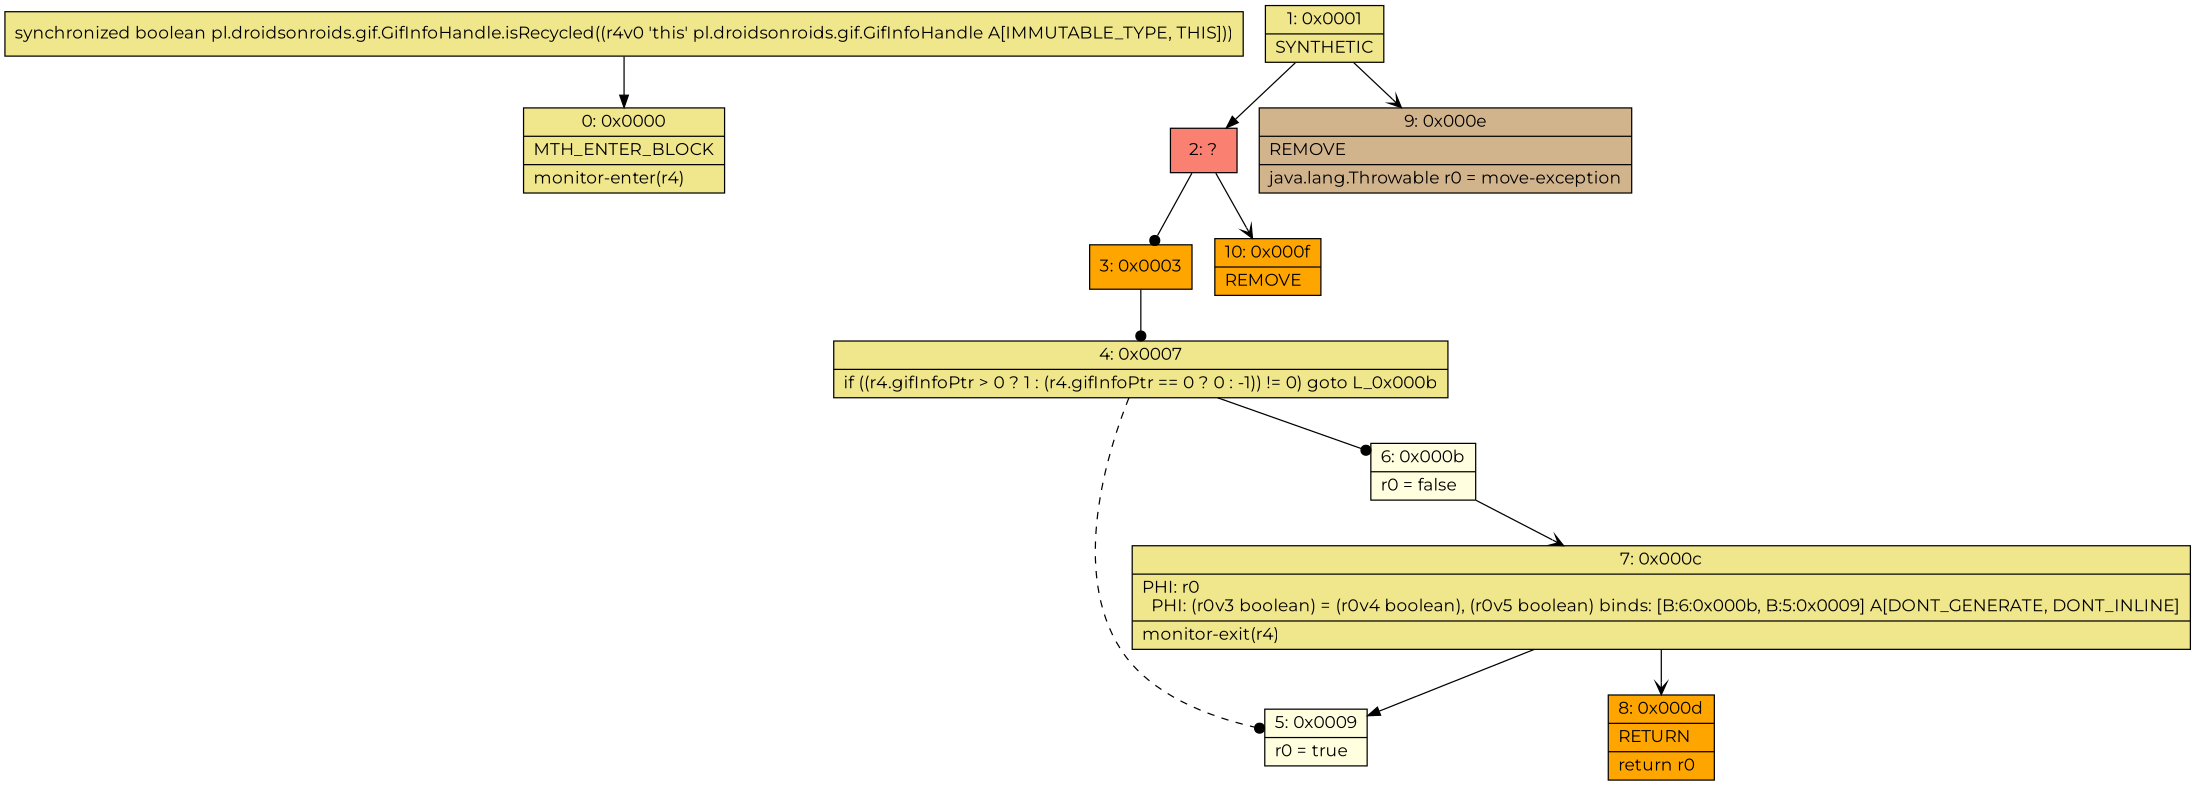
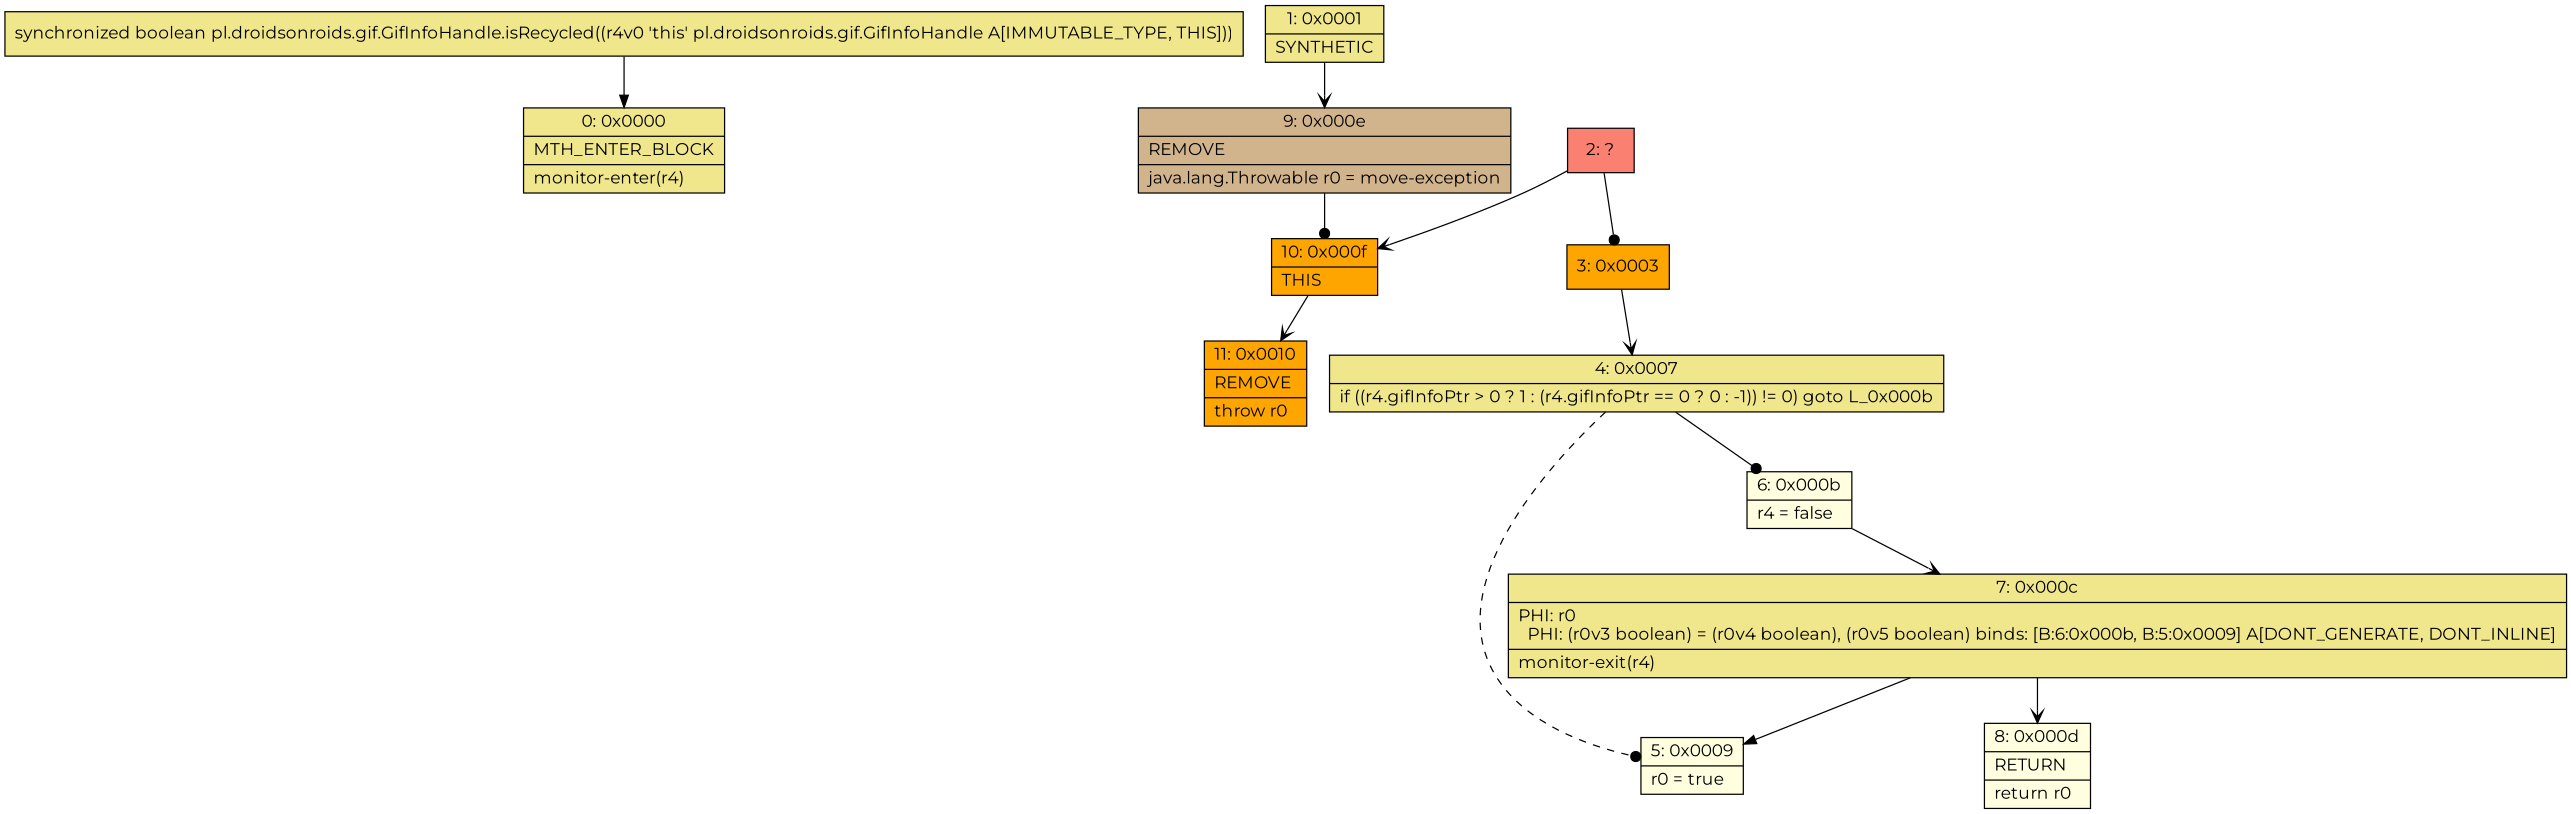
(1265, 91) -> none
none -> (1325, 211)
(1264, 281) -> (1302, 281)
(1141, 310) -> (1626, 316)
none -> (1256, 384)
(1419, 485) -> (1795, 514)
(1661, 738) -> (2037, 766)
